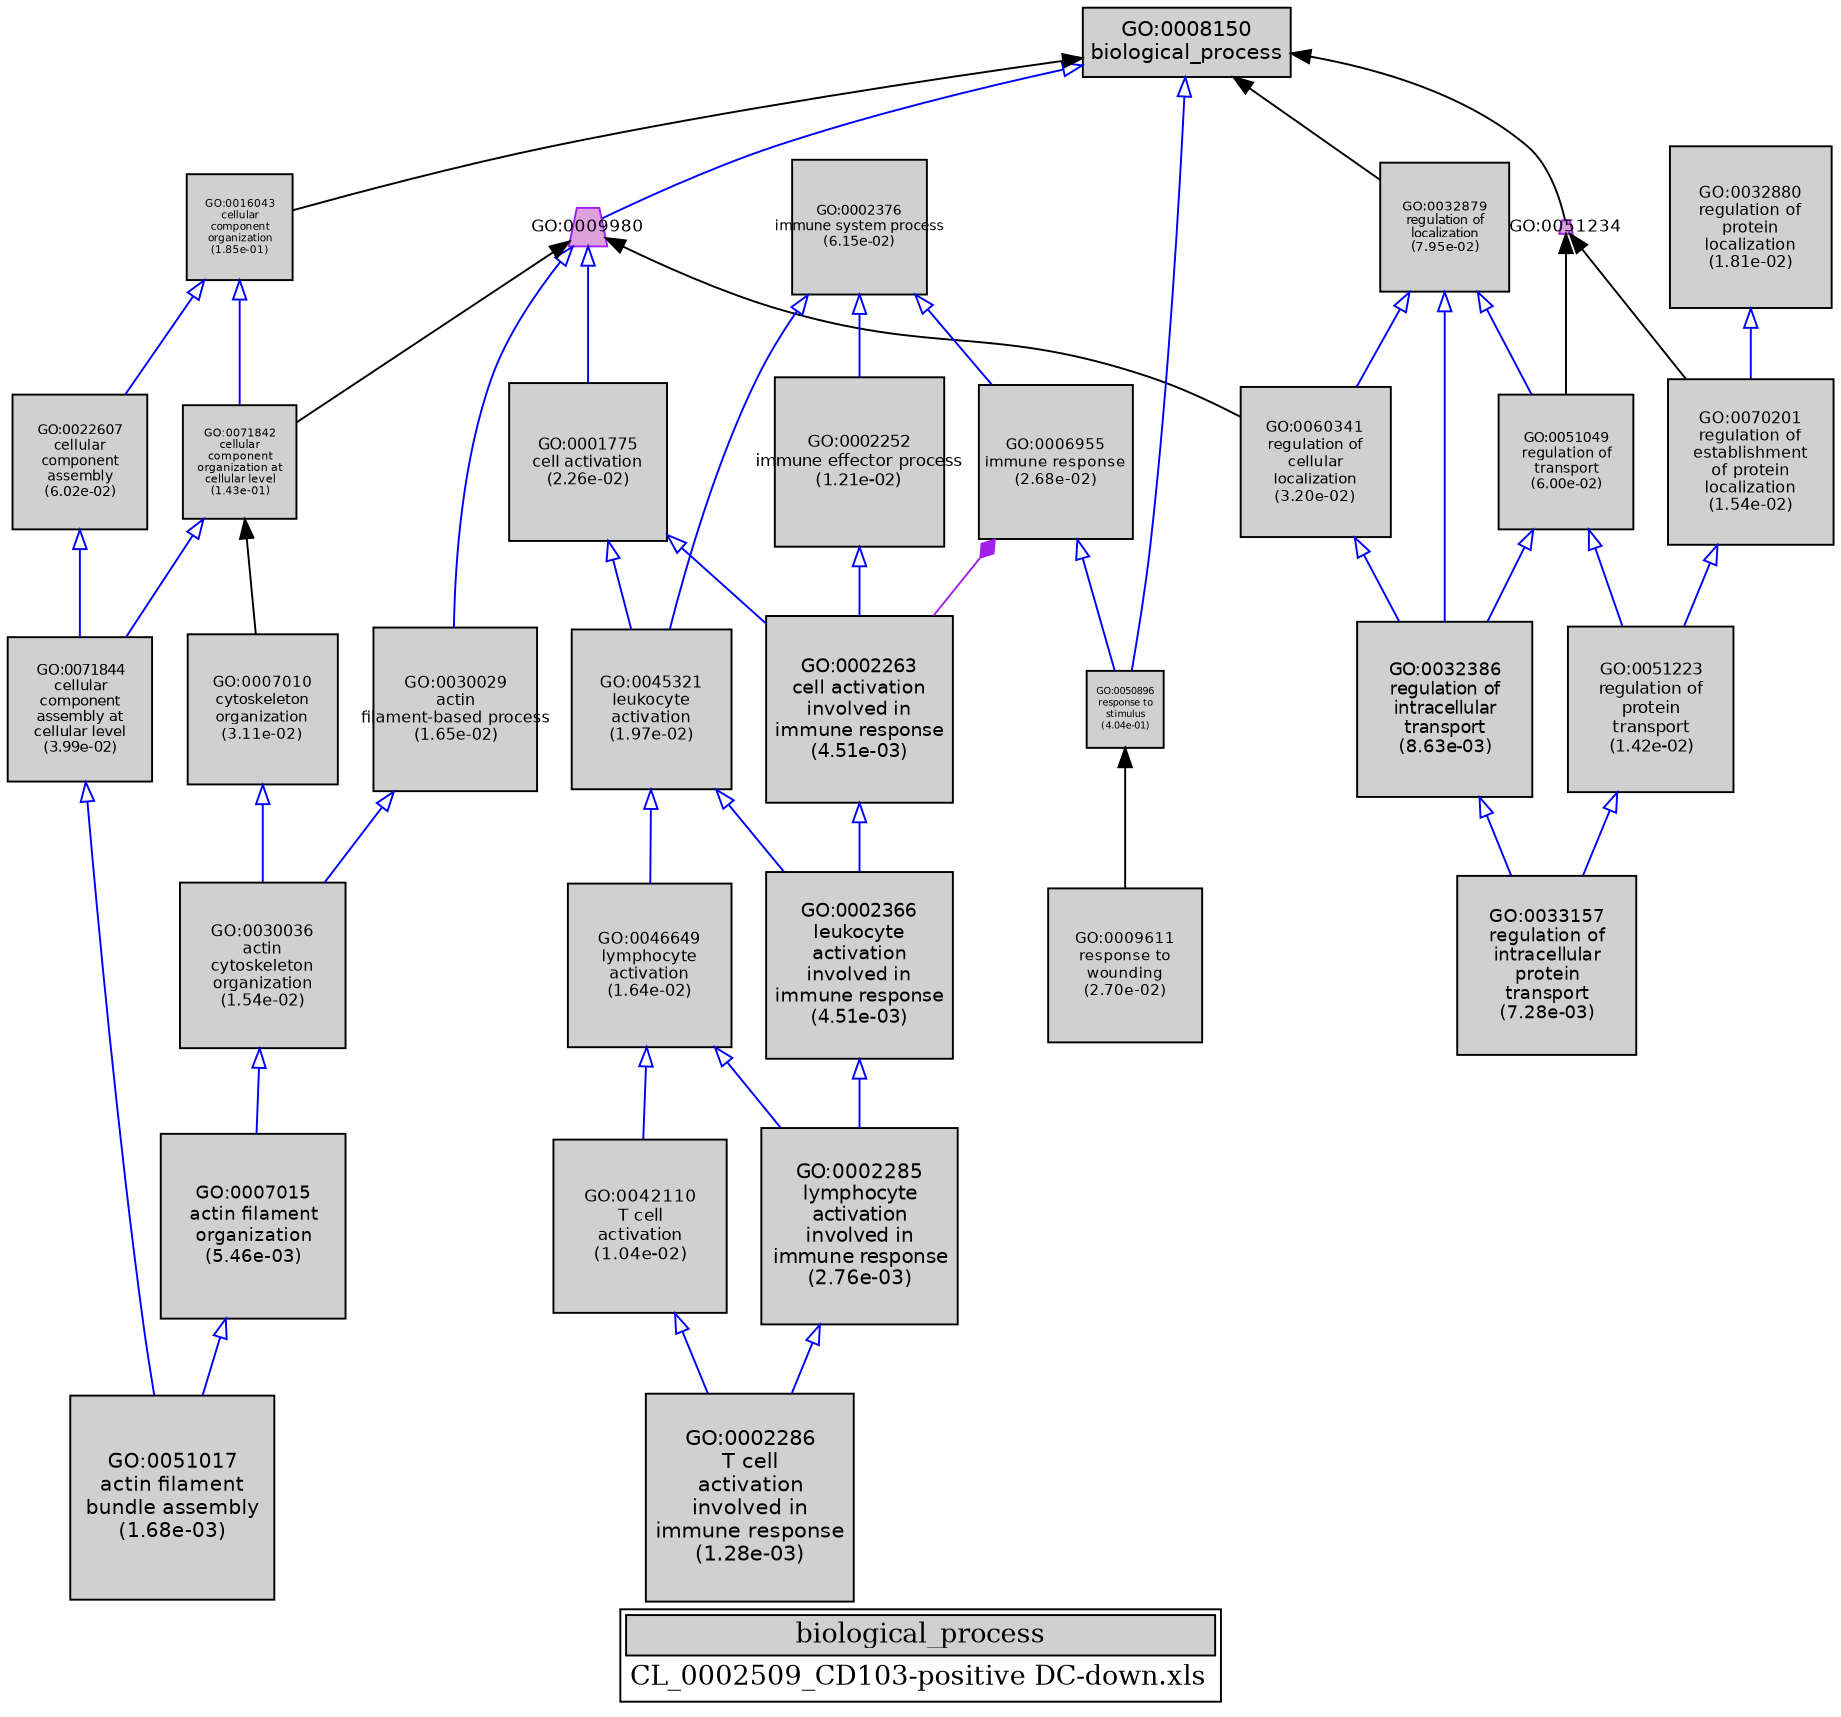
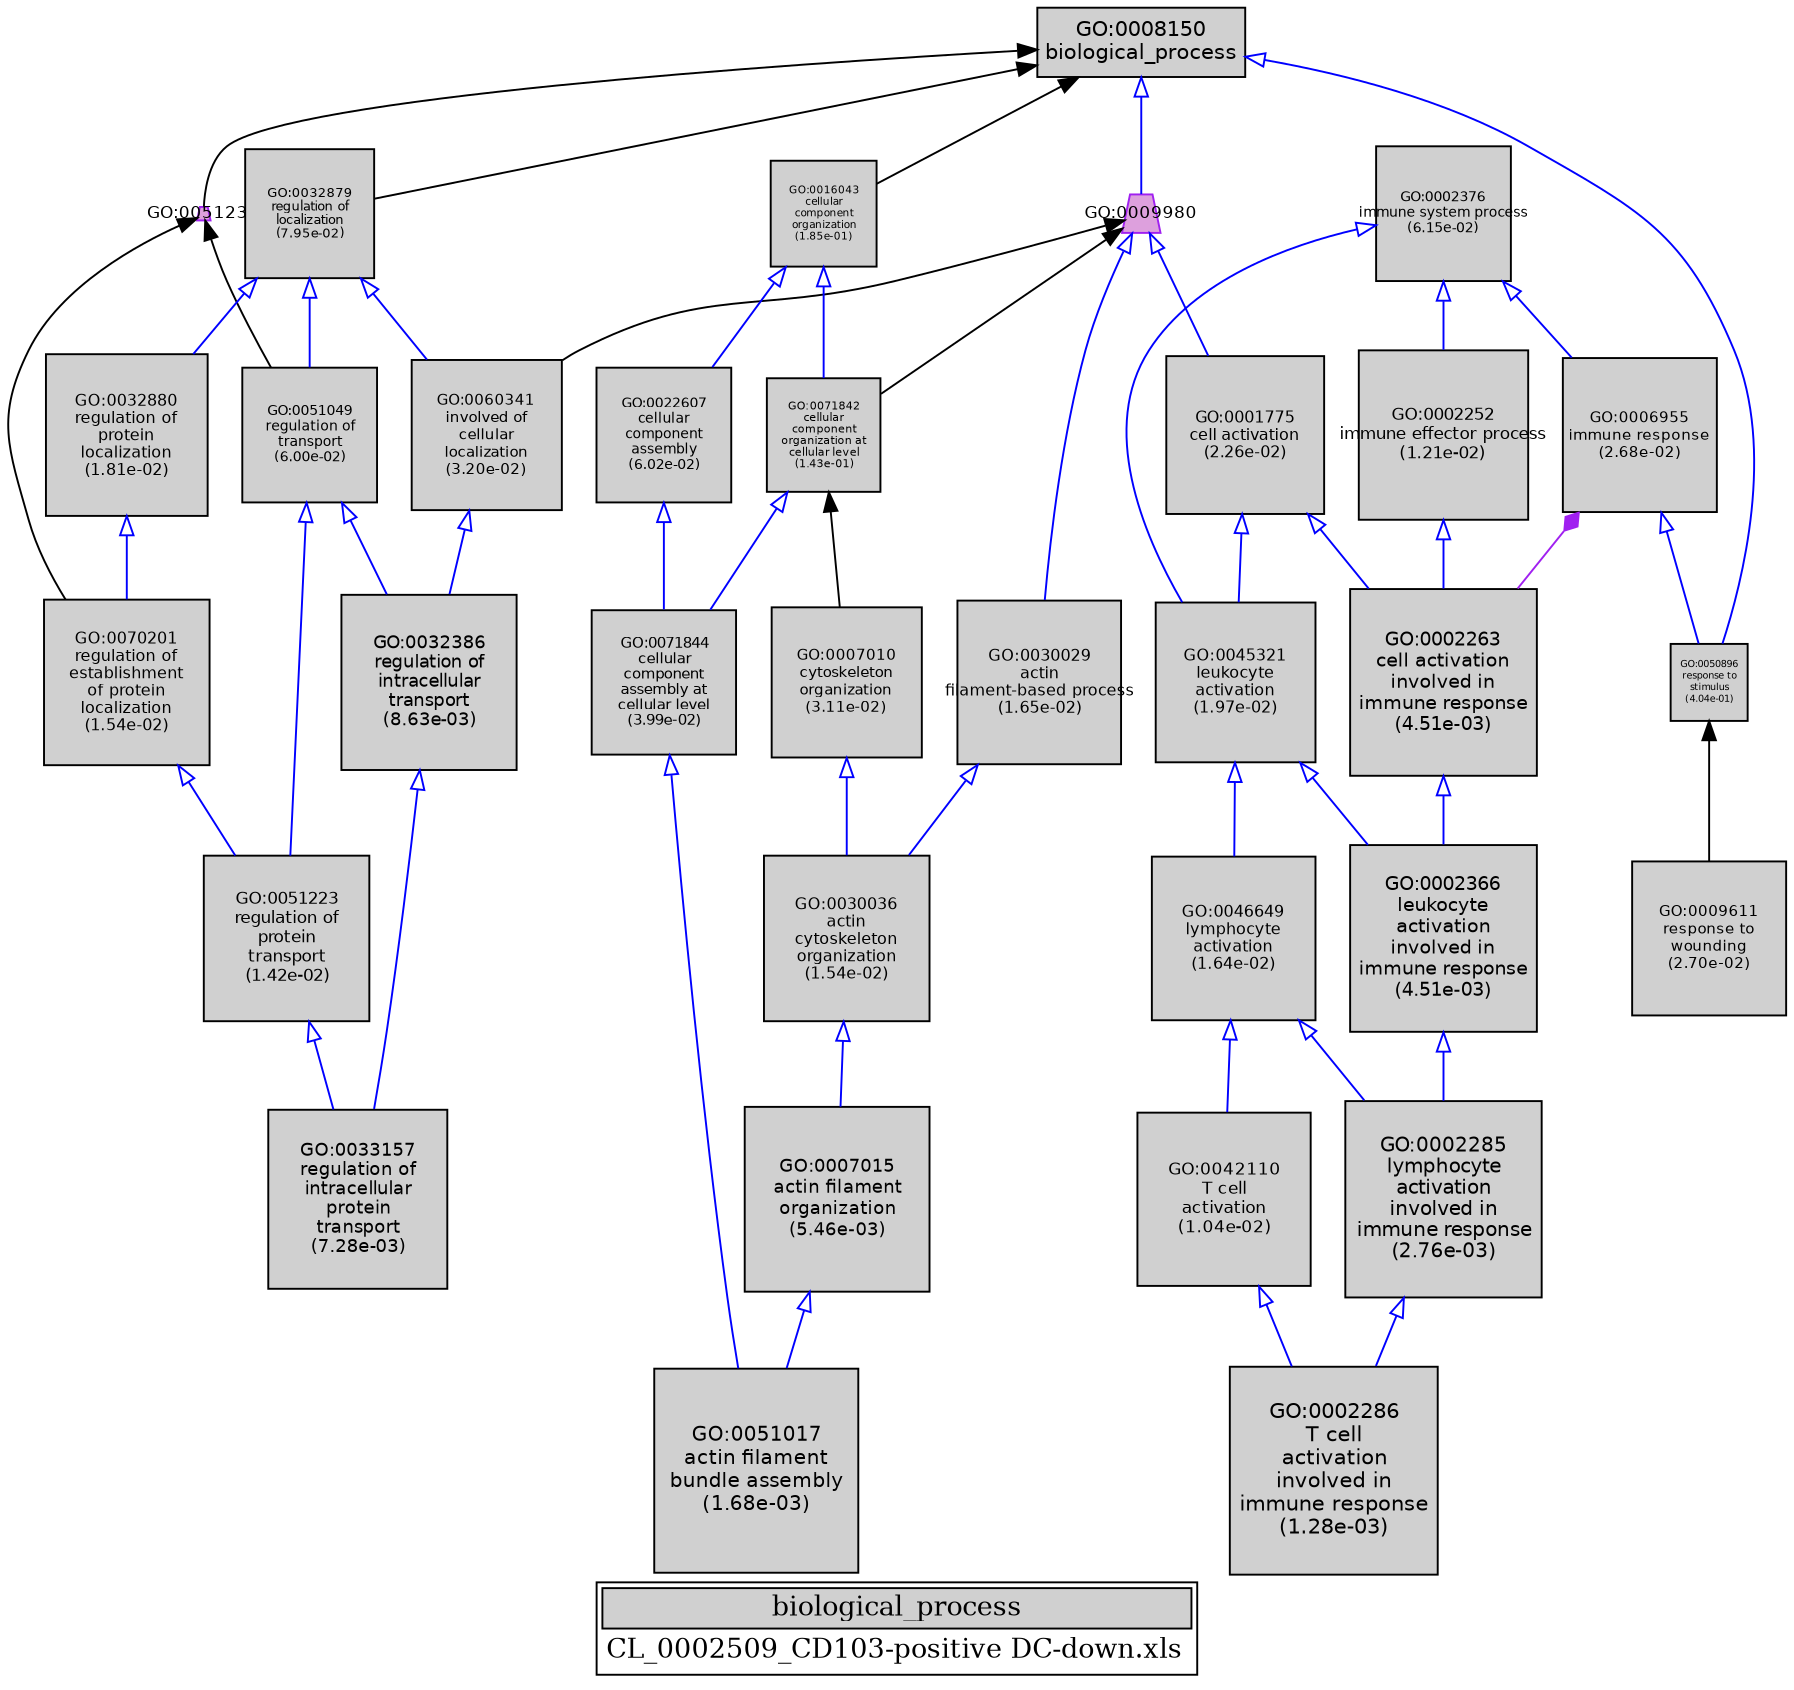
(1316, 444) -> (487, 418)
(1445, 467) -> (219, 324)
